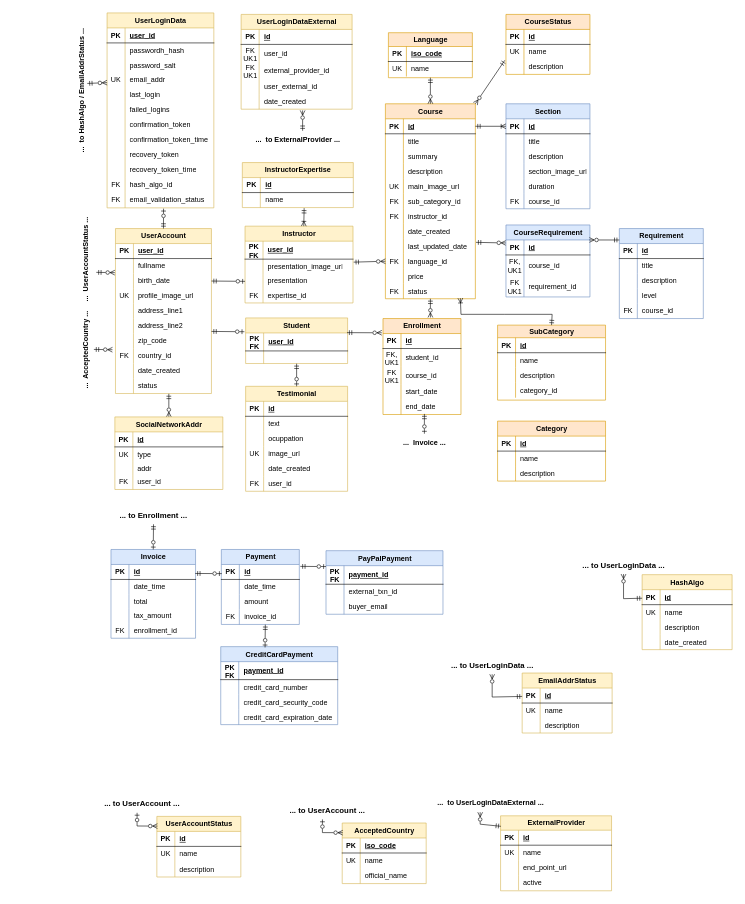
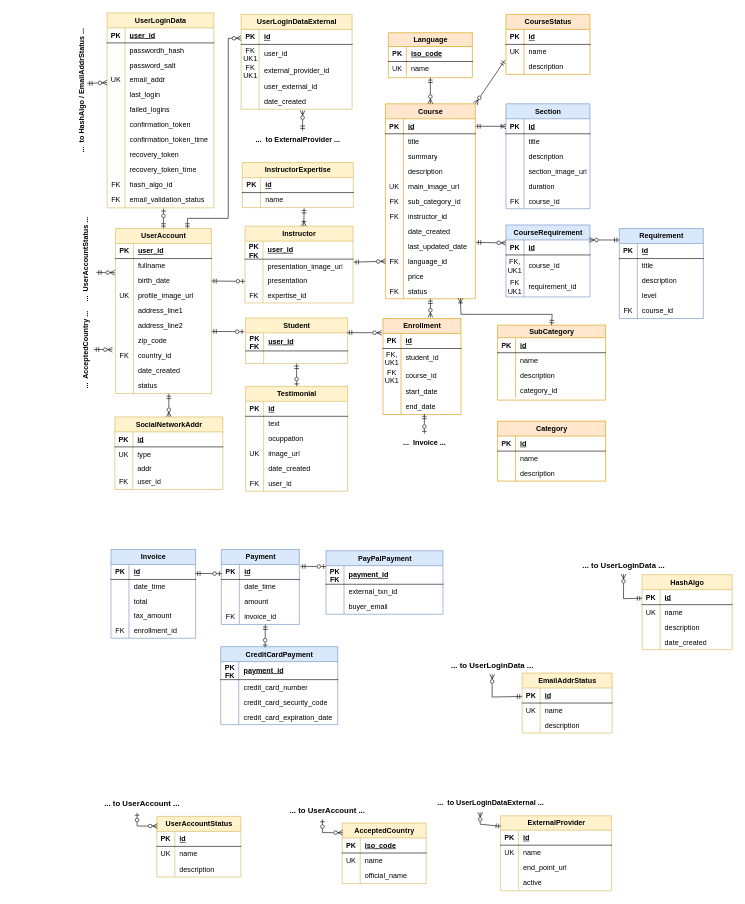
none -> (228, 152)
(153, 515) -> none
(153, 532) -> none
